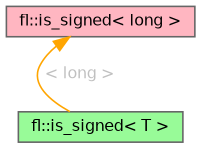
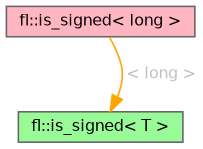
(39, 83) -> (121, 66)
